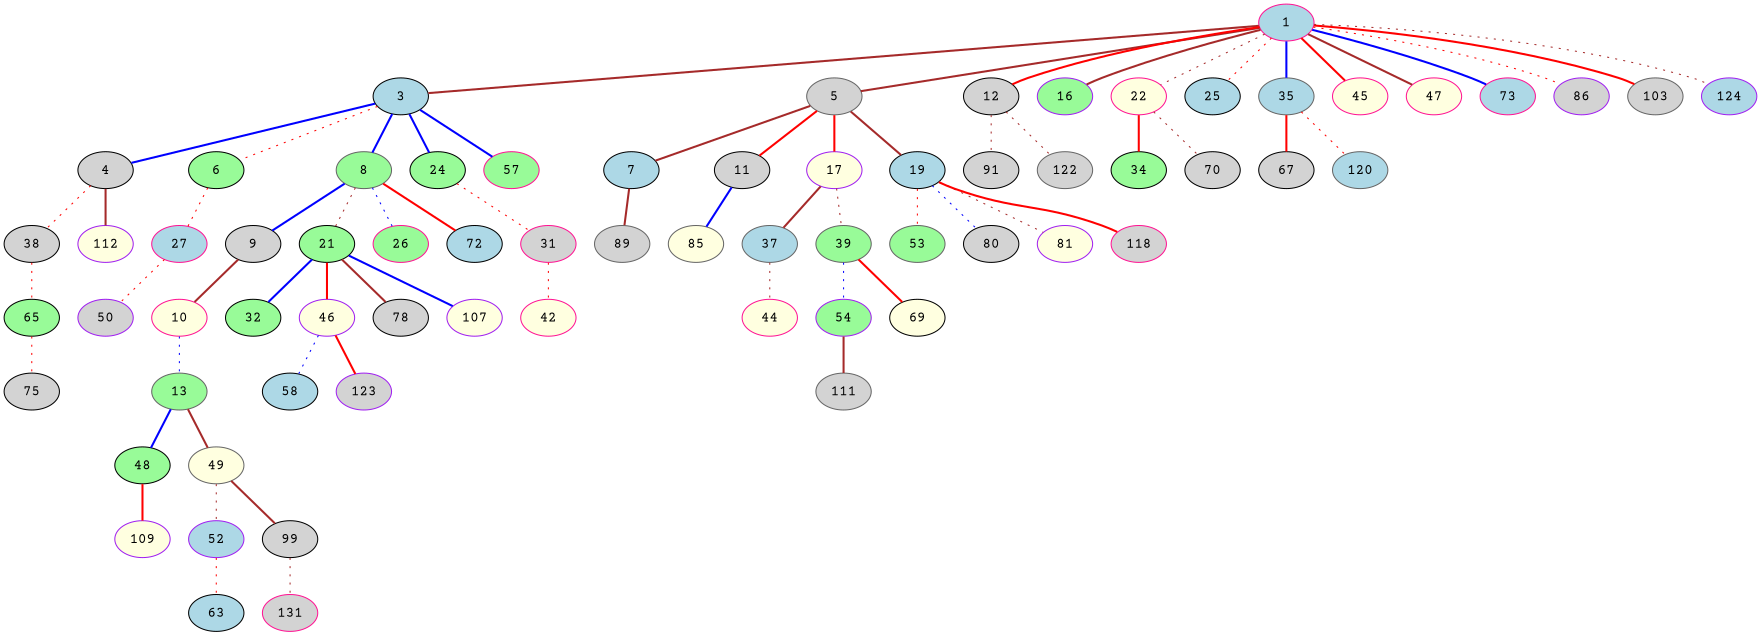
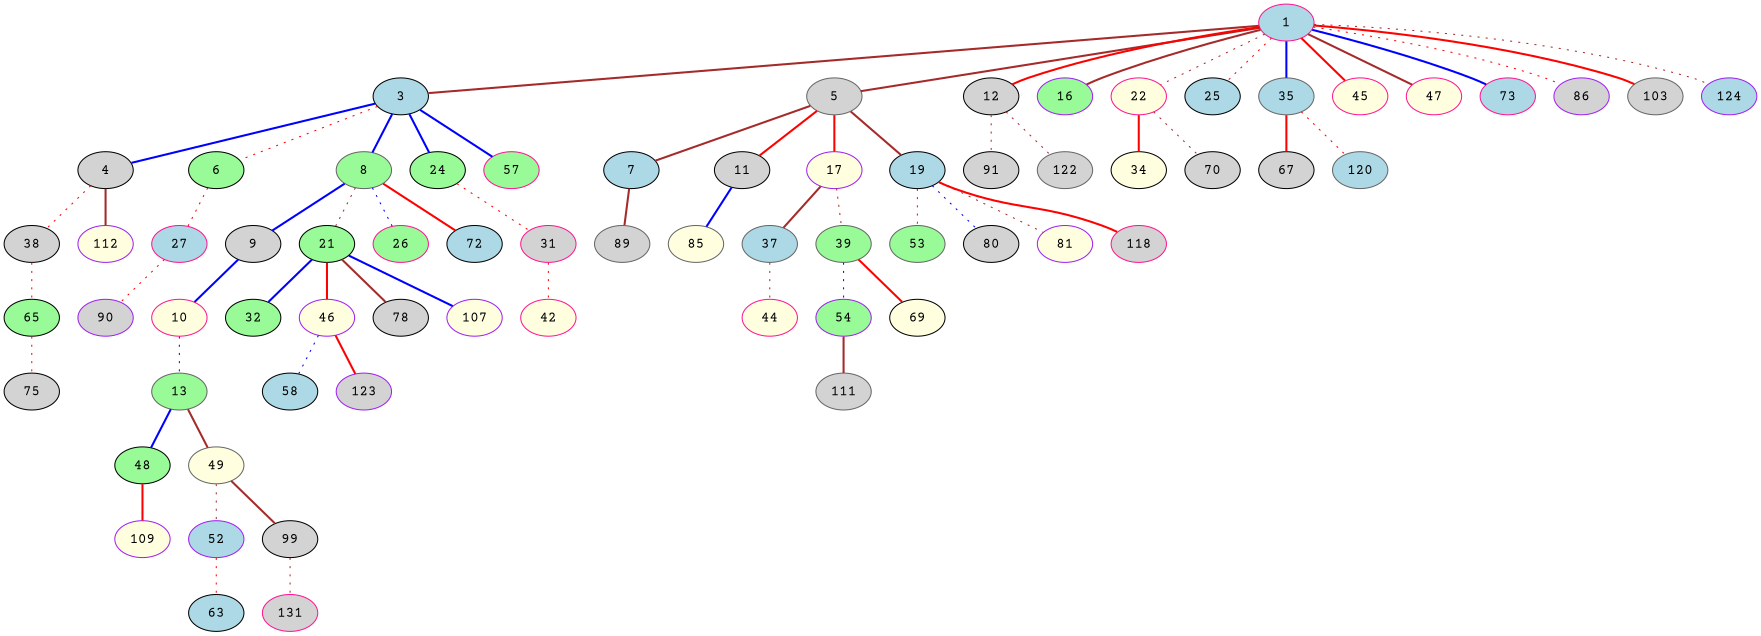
(1139, 170) -> (1139, 170)
(216, 281) -> (216, 281)
(106, 318) -> (106, 318)
